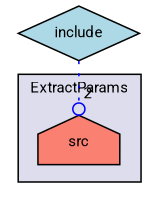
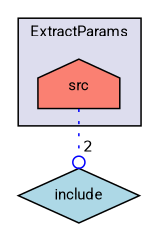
(79, 84) -> (79, 136)
